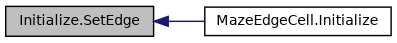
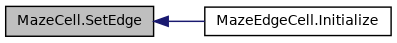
(80, 21) -> (80, 21)
